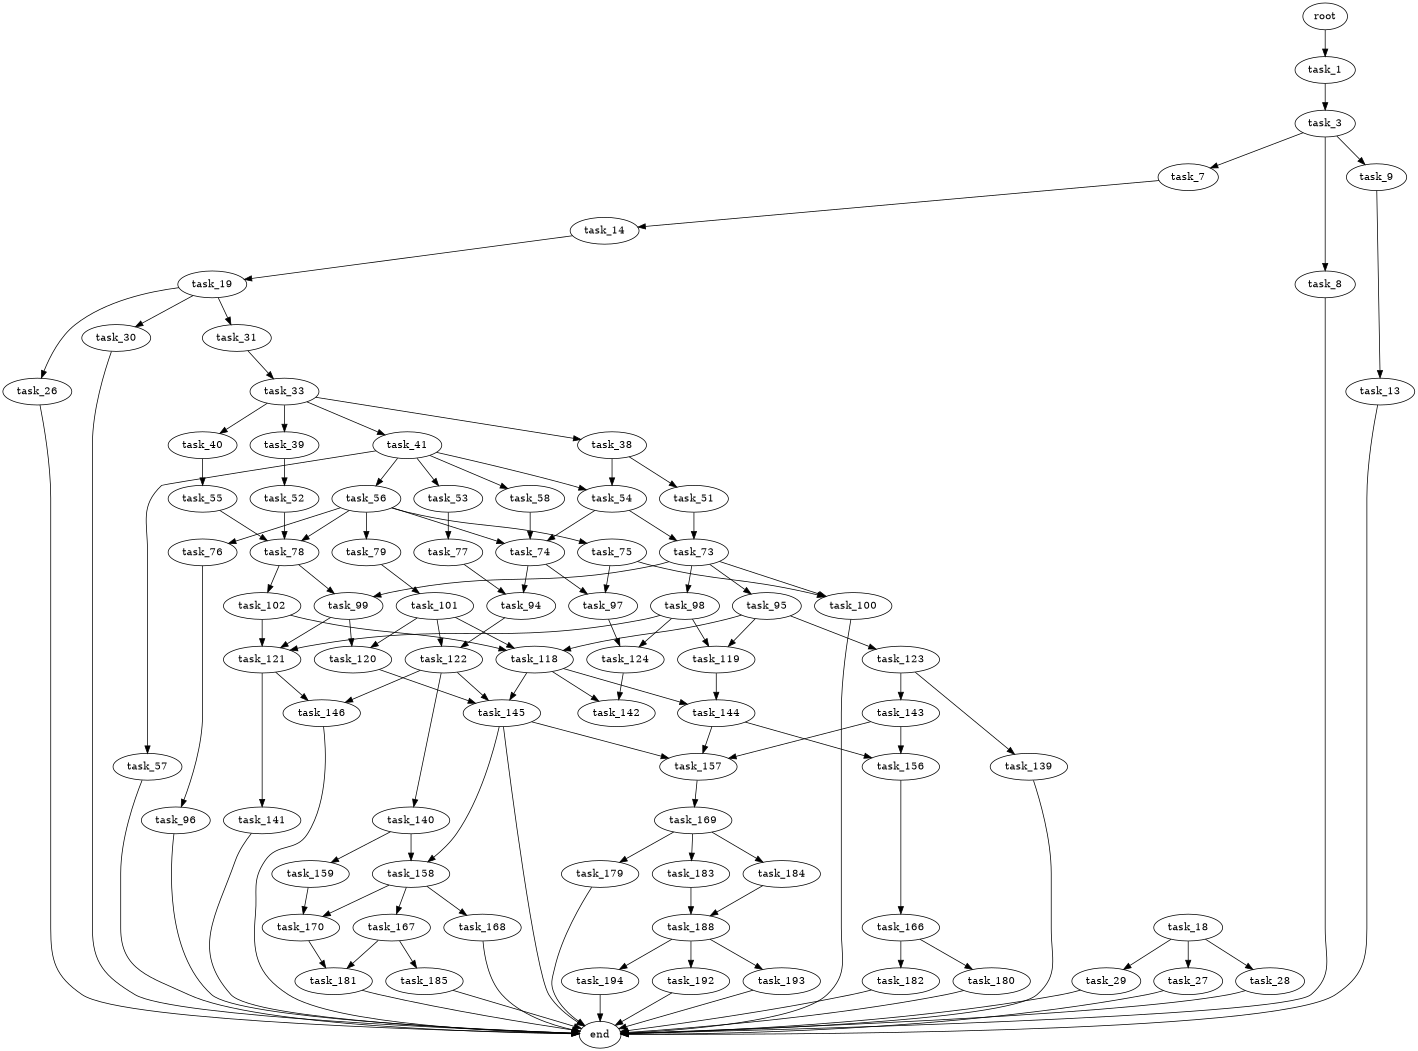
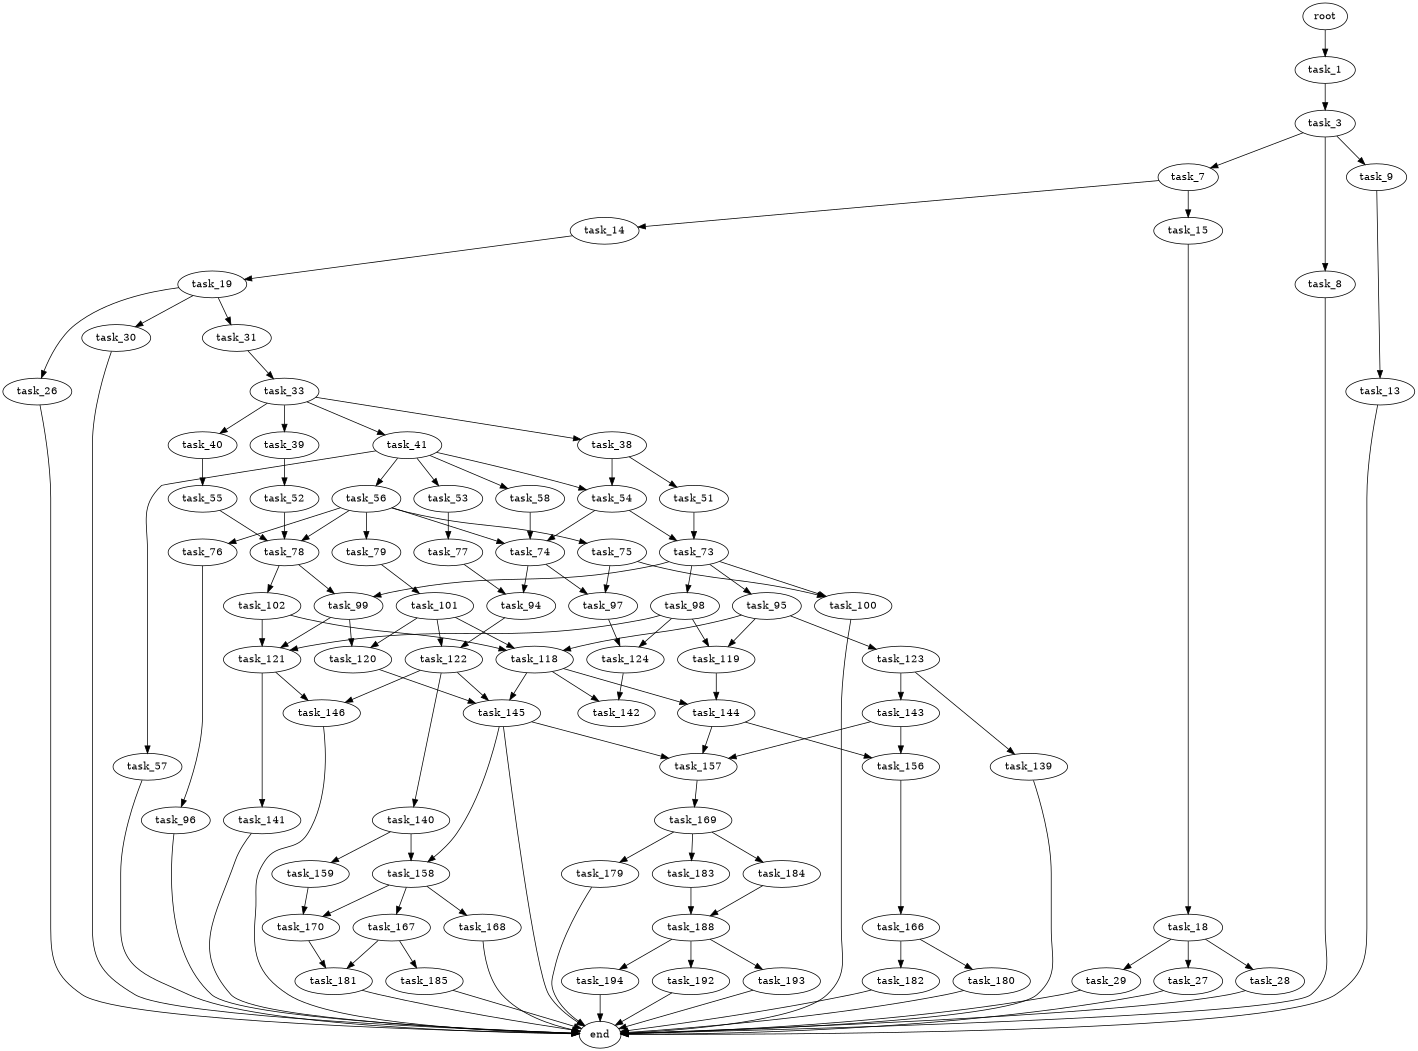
none -> (1188, 231)
